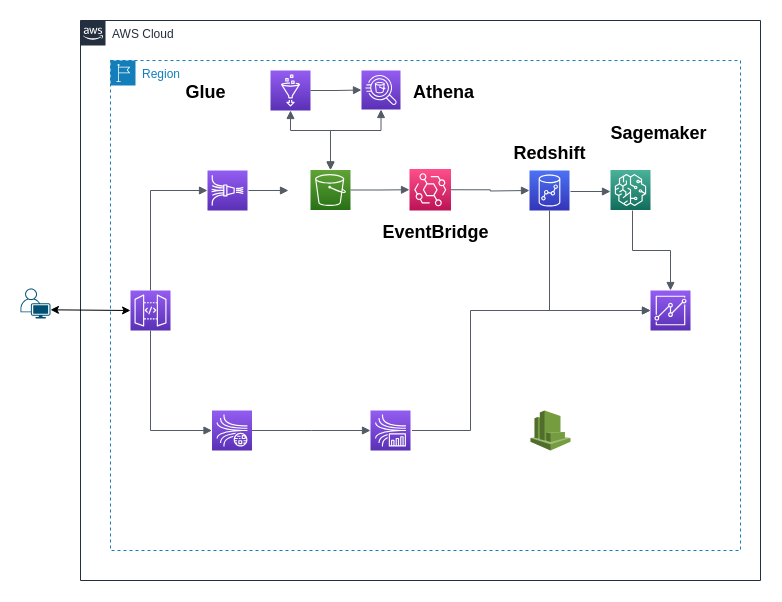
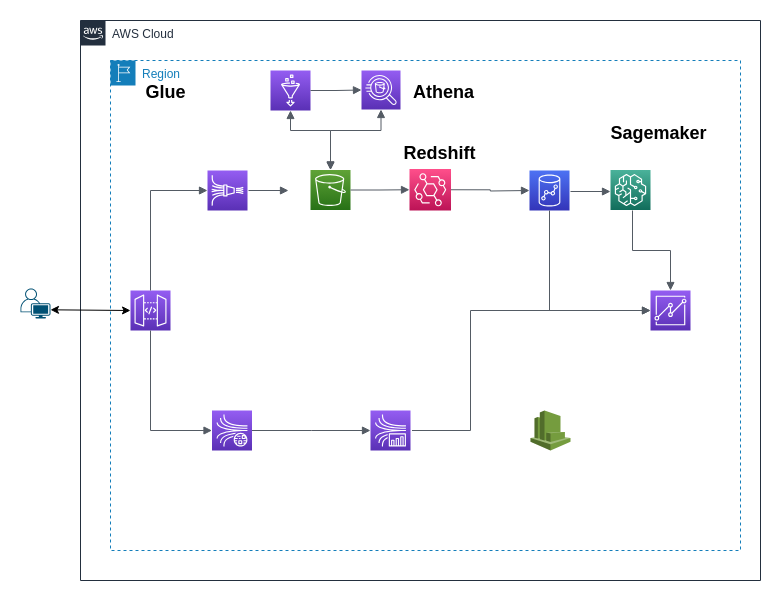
(206, 91) -> (166, 91)
(550, 152) -> (440, 152)
(436, 231) -> none
